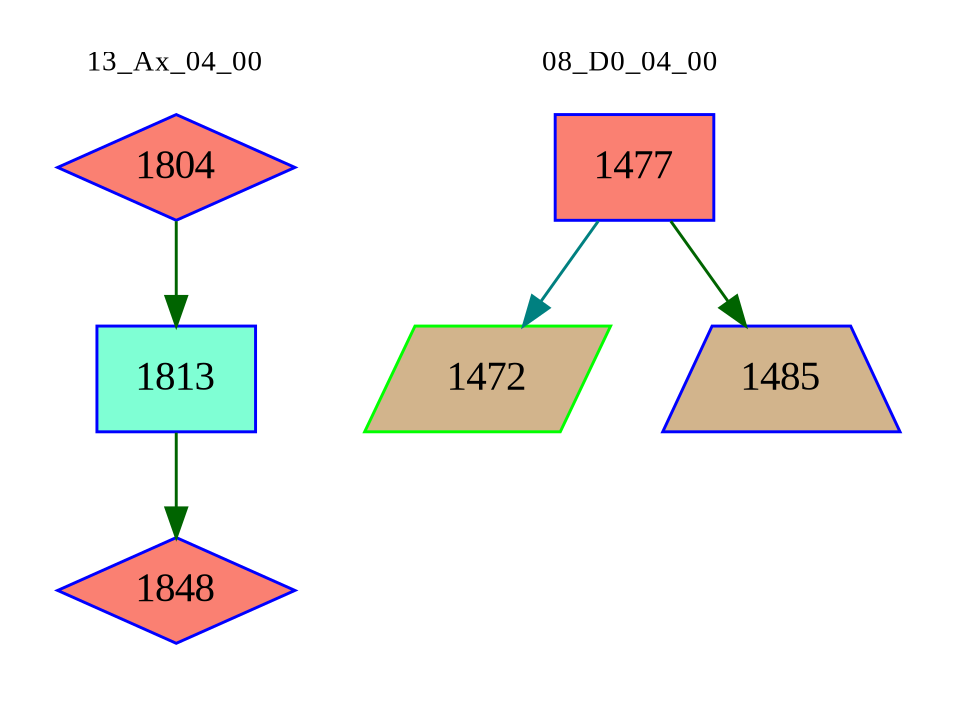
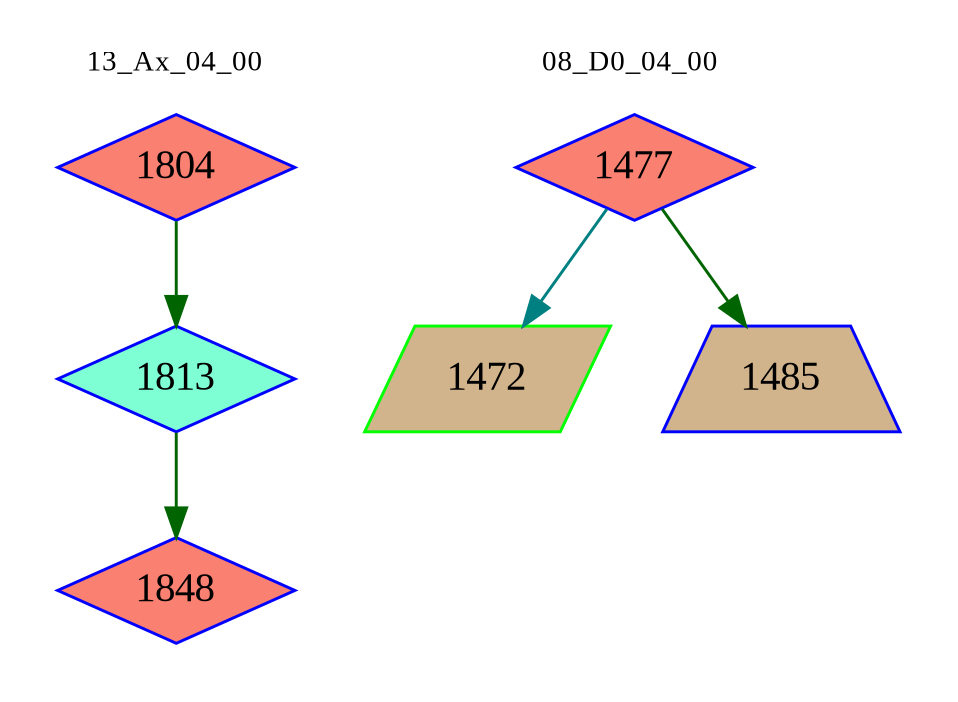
(634, 167) -> (634, 167)
(176, 379) -> (176, 379)
